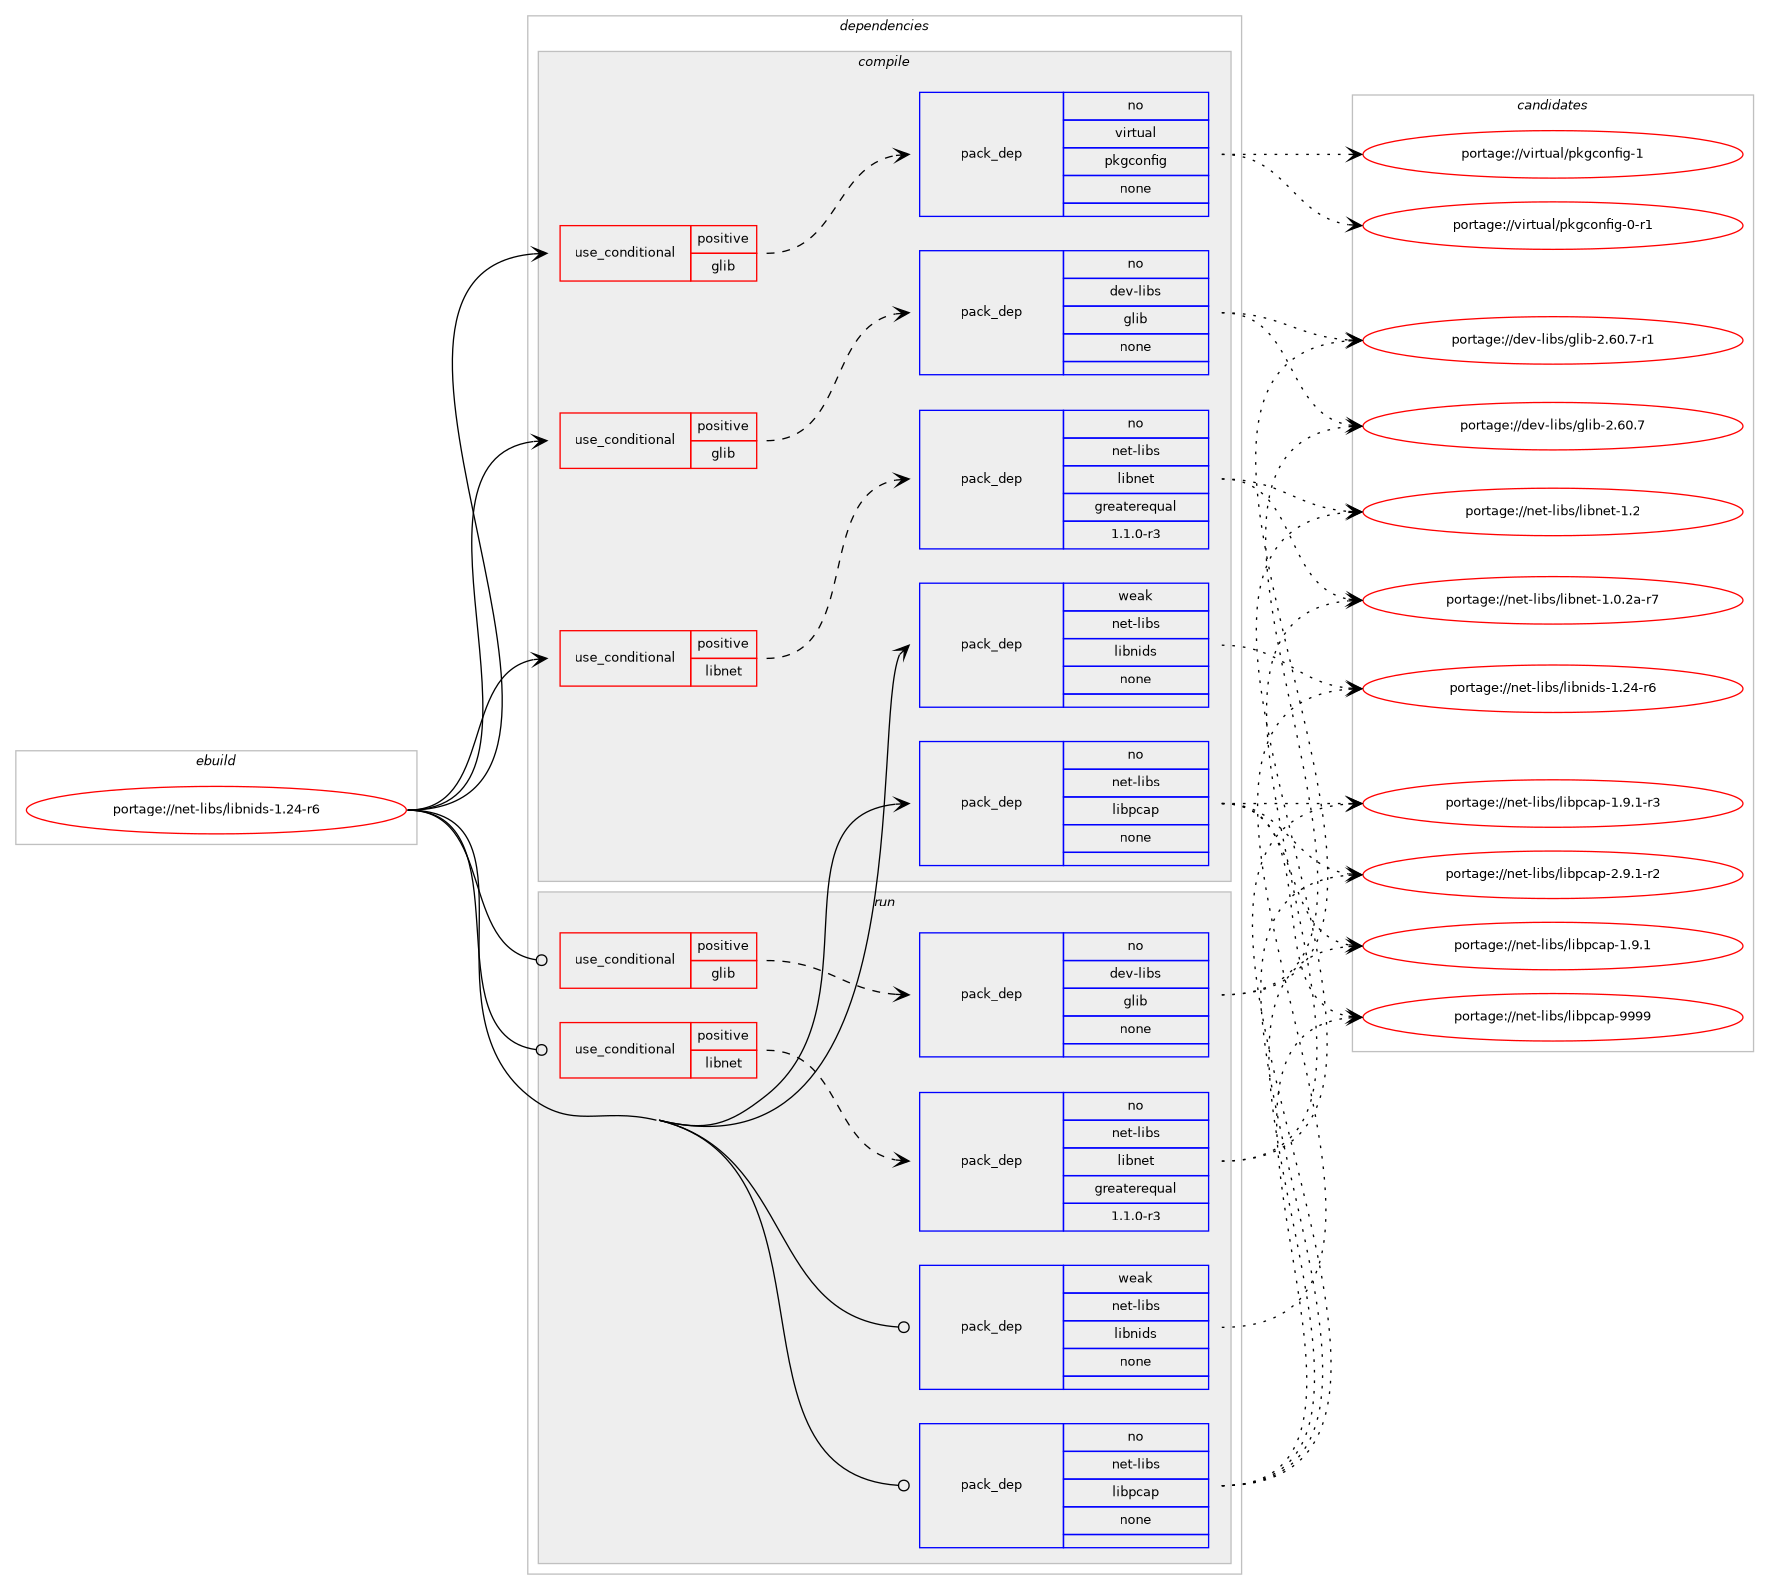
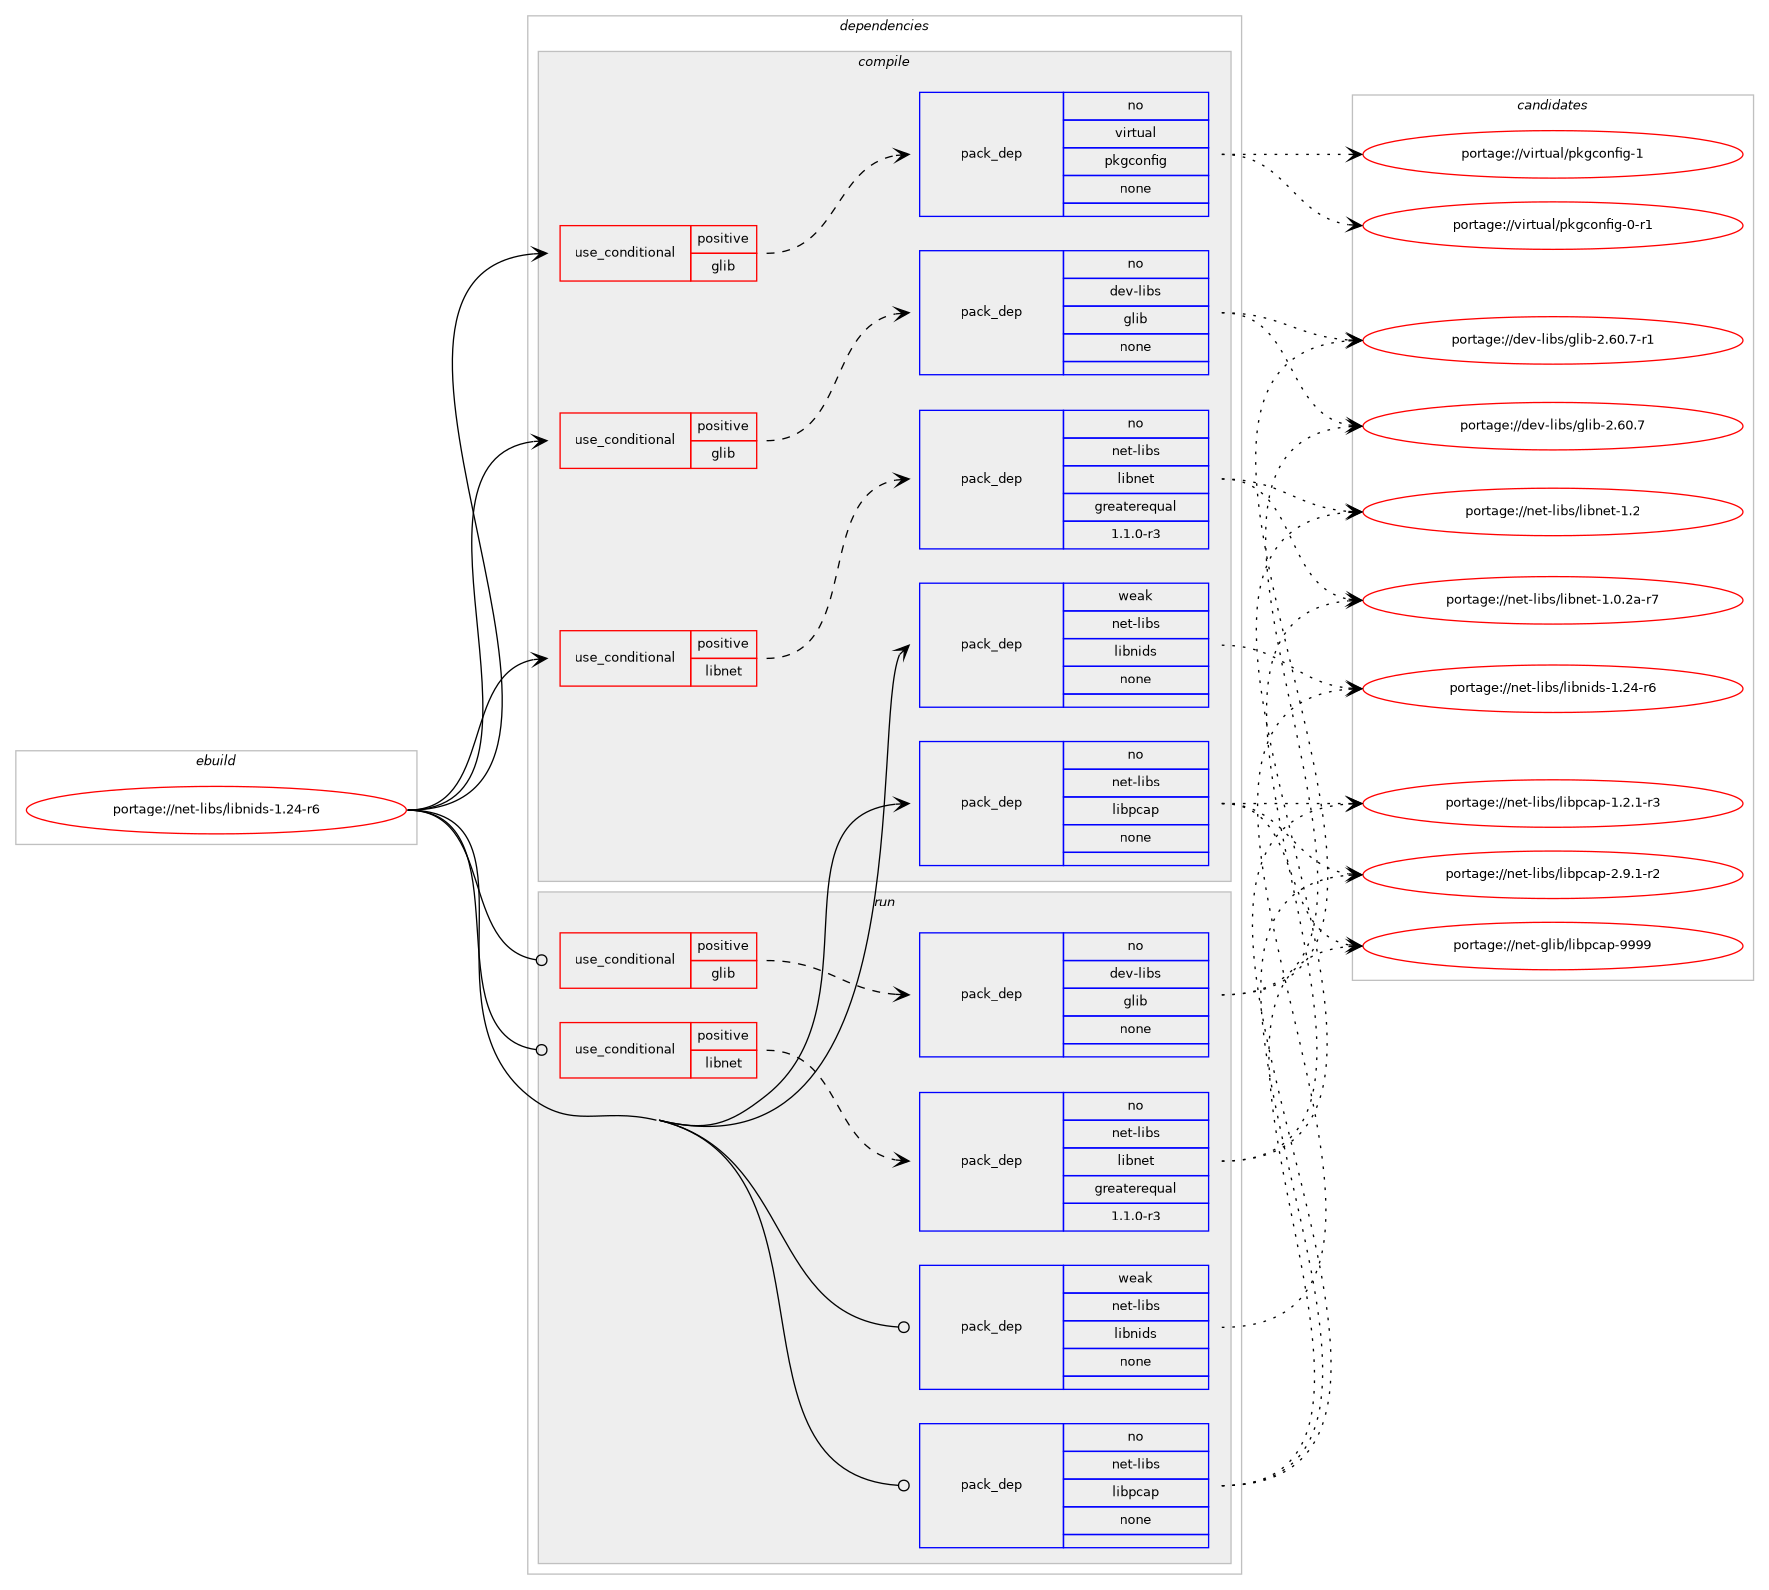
(1553, 804) -> (1553, 804)
(1553, 946) -> none
(1553, 1017) -> (1553, 946)
